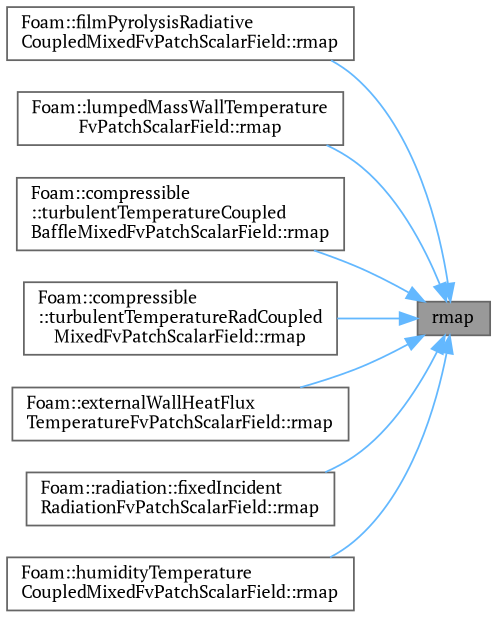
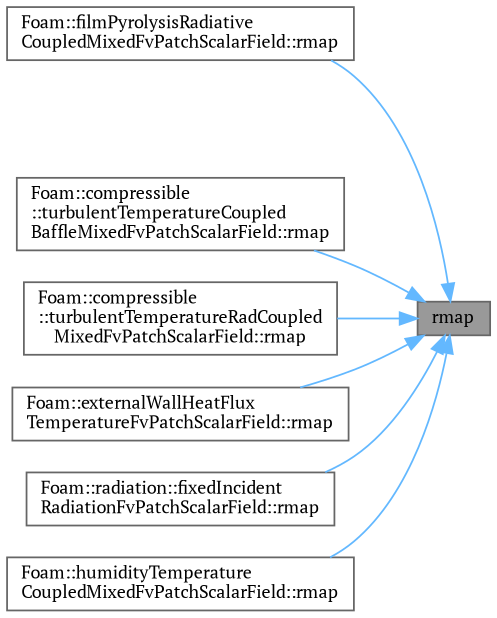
(180, 119) -> none
